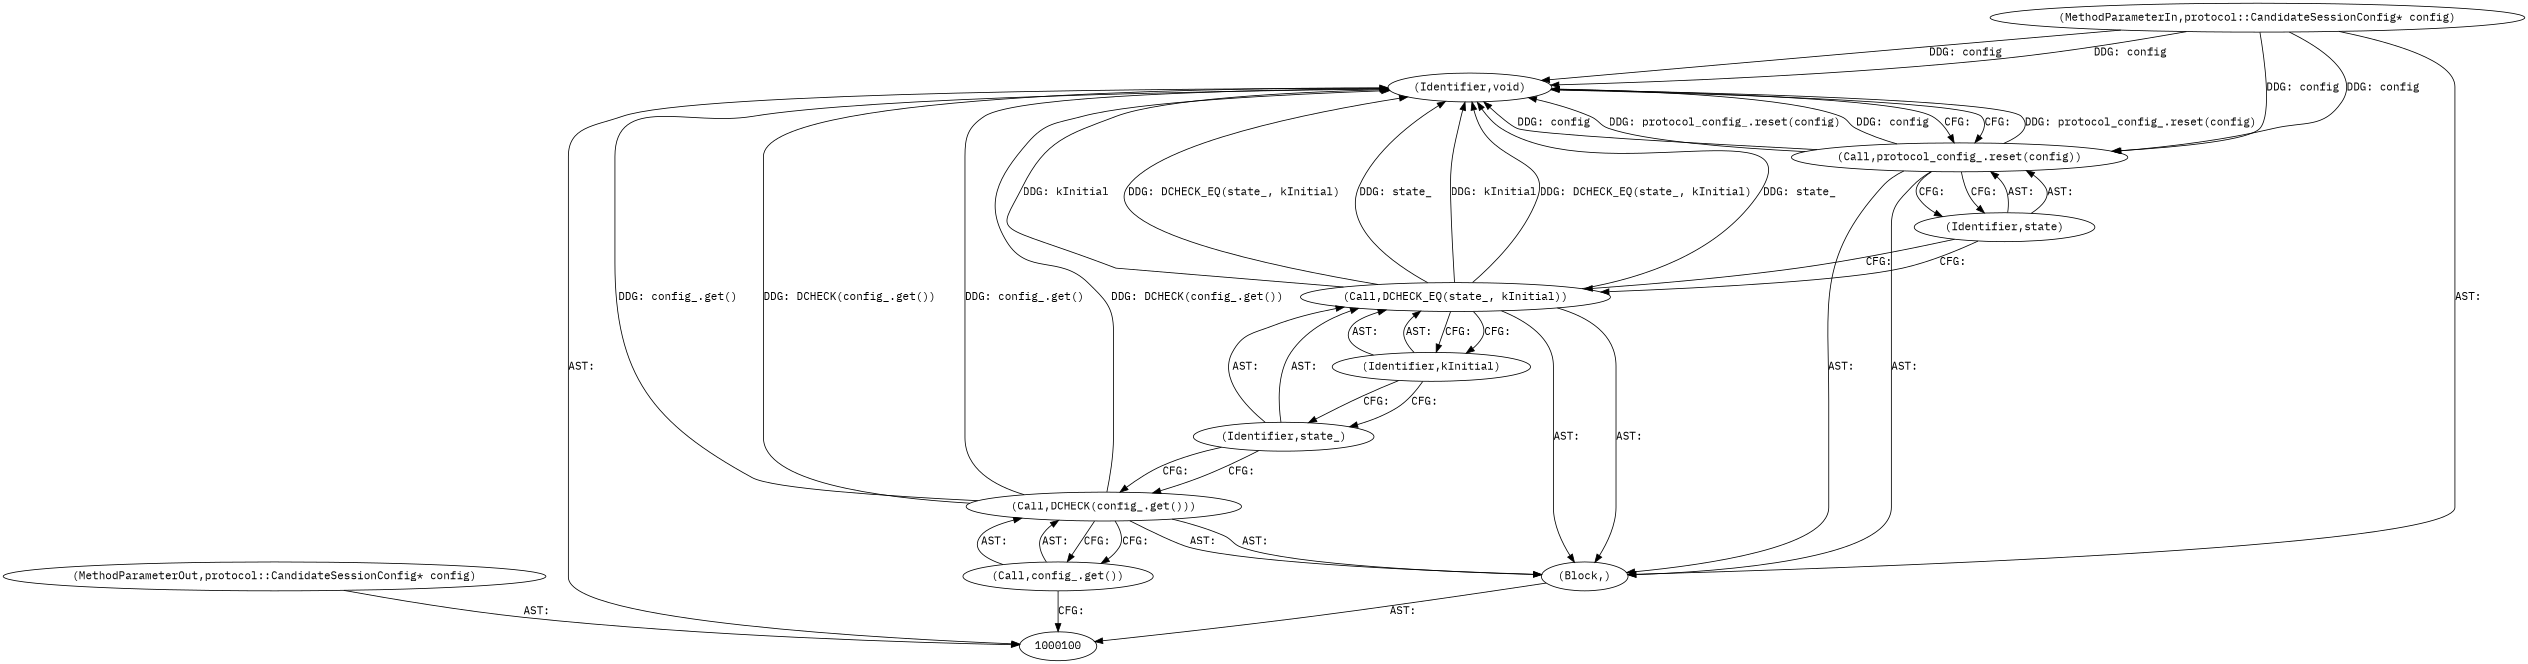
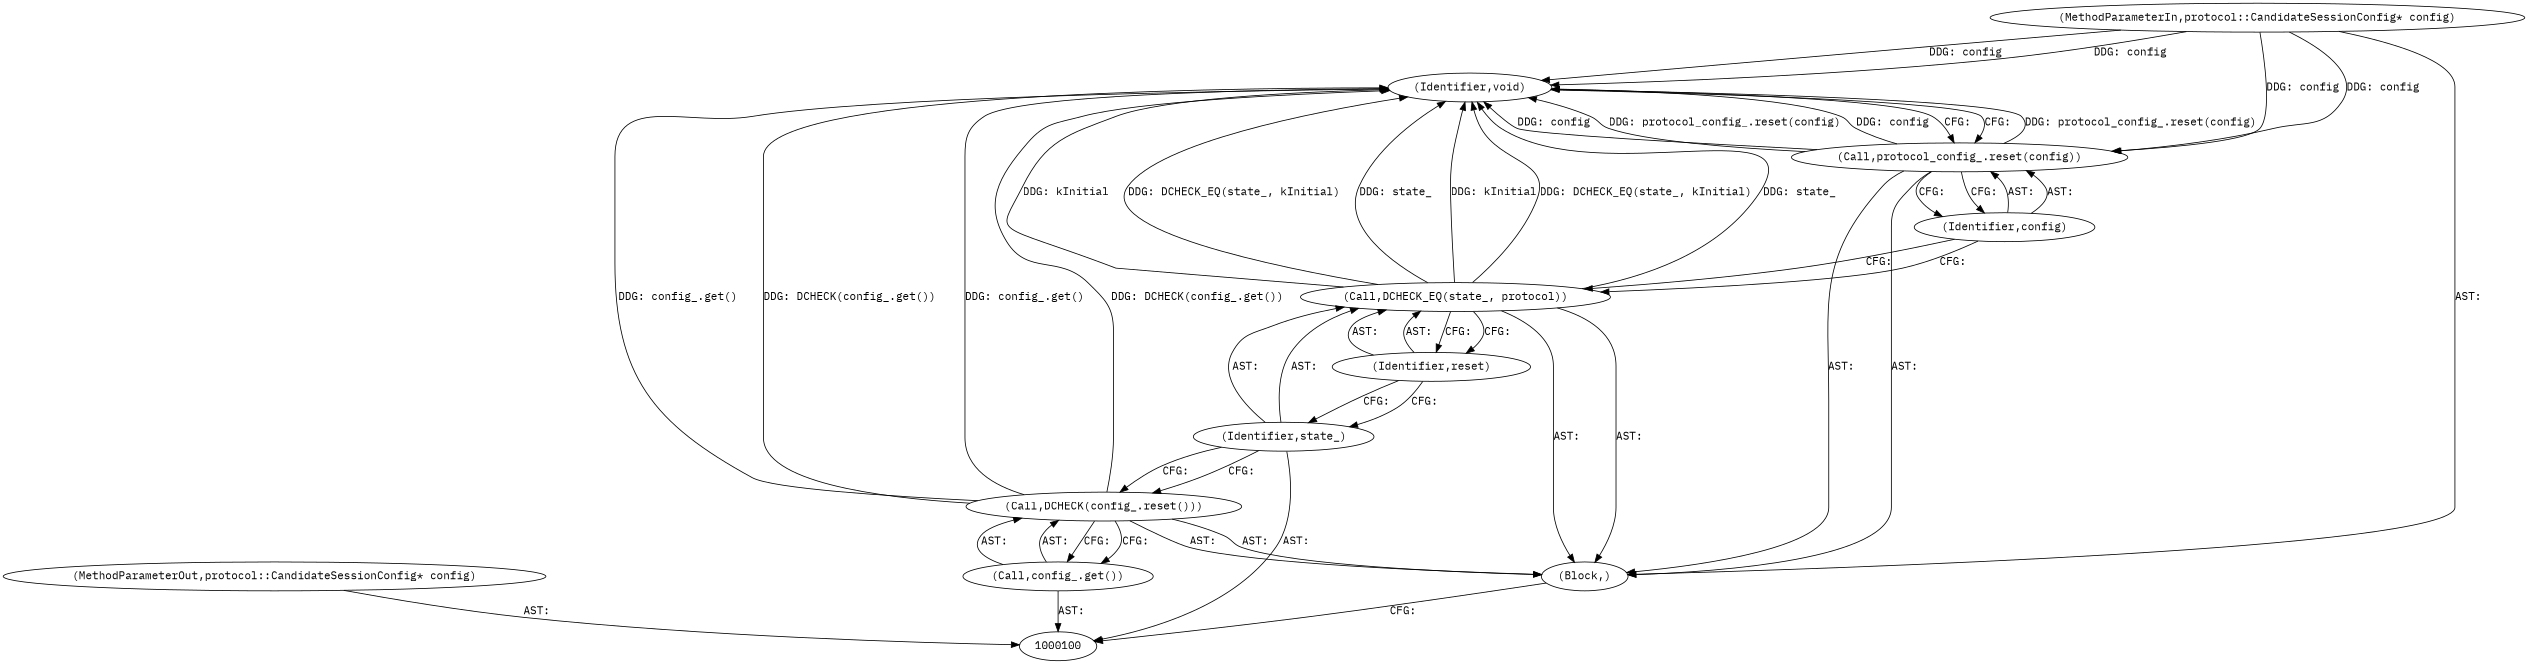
(568, 174) -> (1240, 584)
(2005, 227) -> (2005, 227)
(1455, 297) -> (1455, 297)
(1431, 367) -> (1431, 367)
(1104, 507) -> (1104, 507)
(1075, 611) -> (1075, 611)
(1406, 611) -> (1406, 611)
